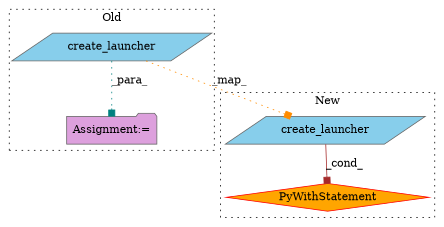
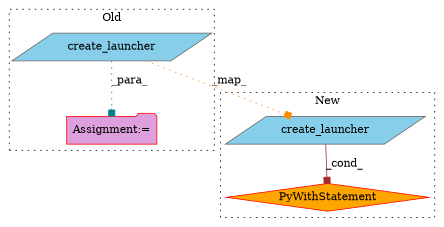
(112, 130) -> (112, 130)
